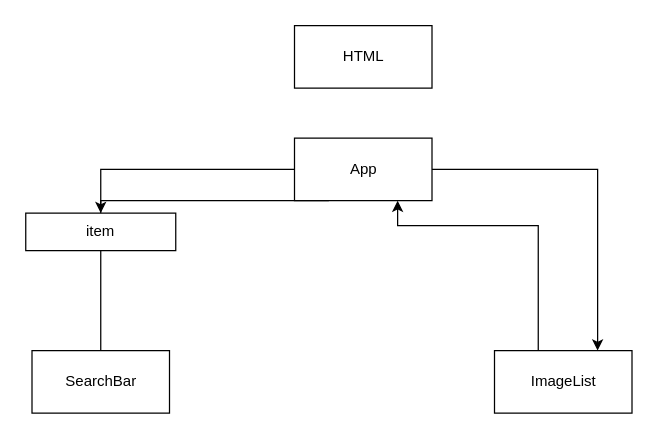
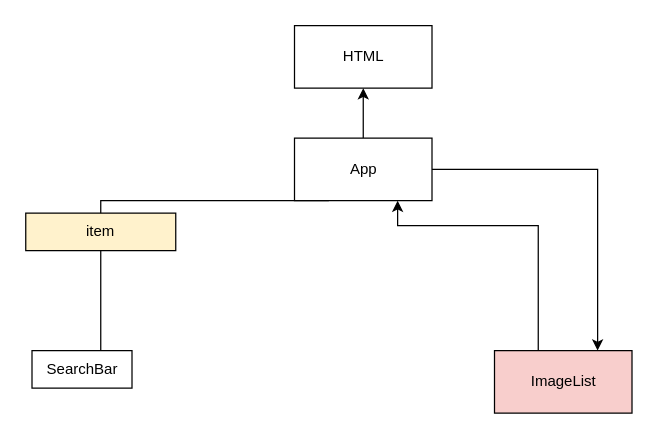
(184, 169) -> (363, 117)
(101, 232) -> (101, 232)
(101, 382) -> (82, 369)
(563, 382) -> (563, 382)
